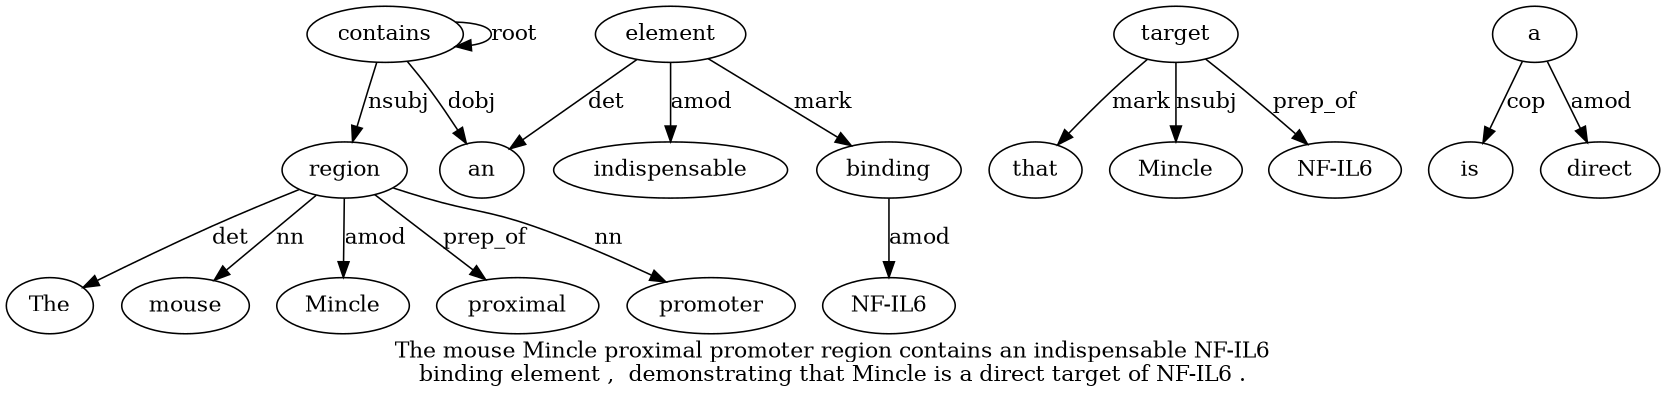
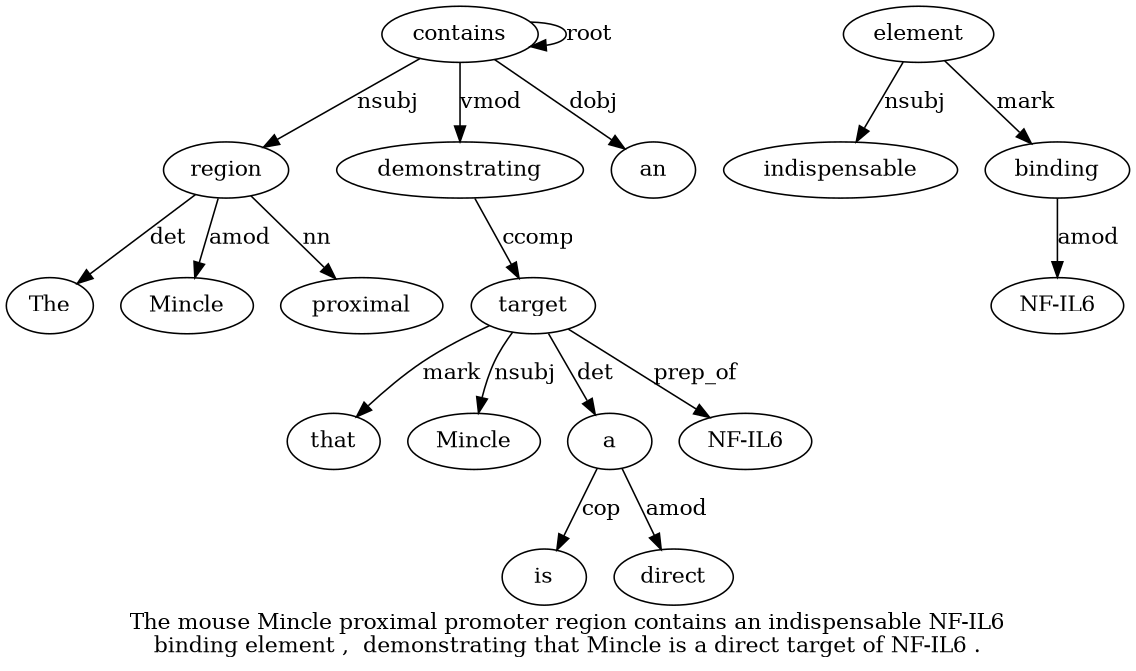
(580, 100) -> none
(702, 102) -> (915, 102)
none -> (460, 170)
(485, 238) -> (317, 238)
(186, 306) -> none
(711, 306) -> none
none -> (568, 367)
